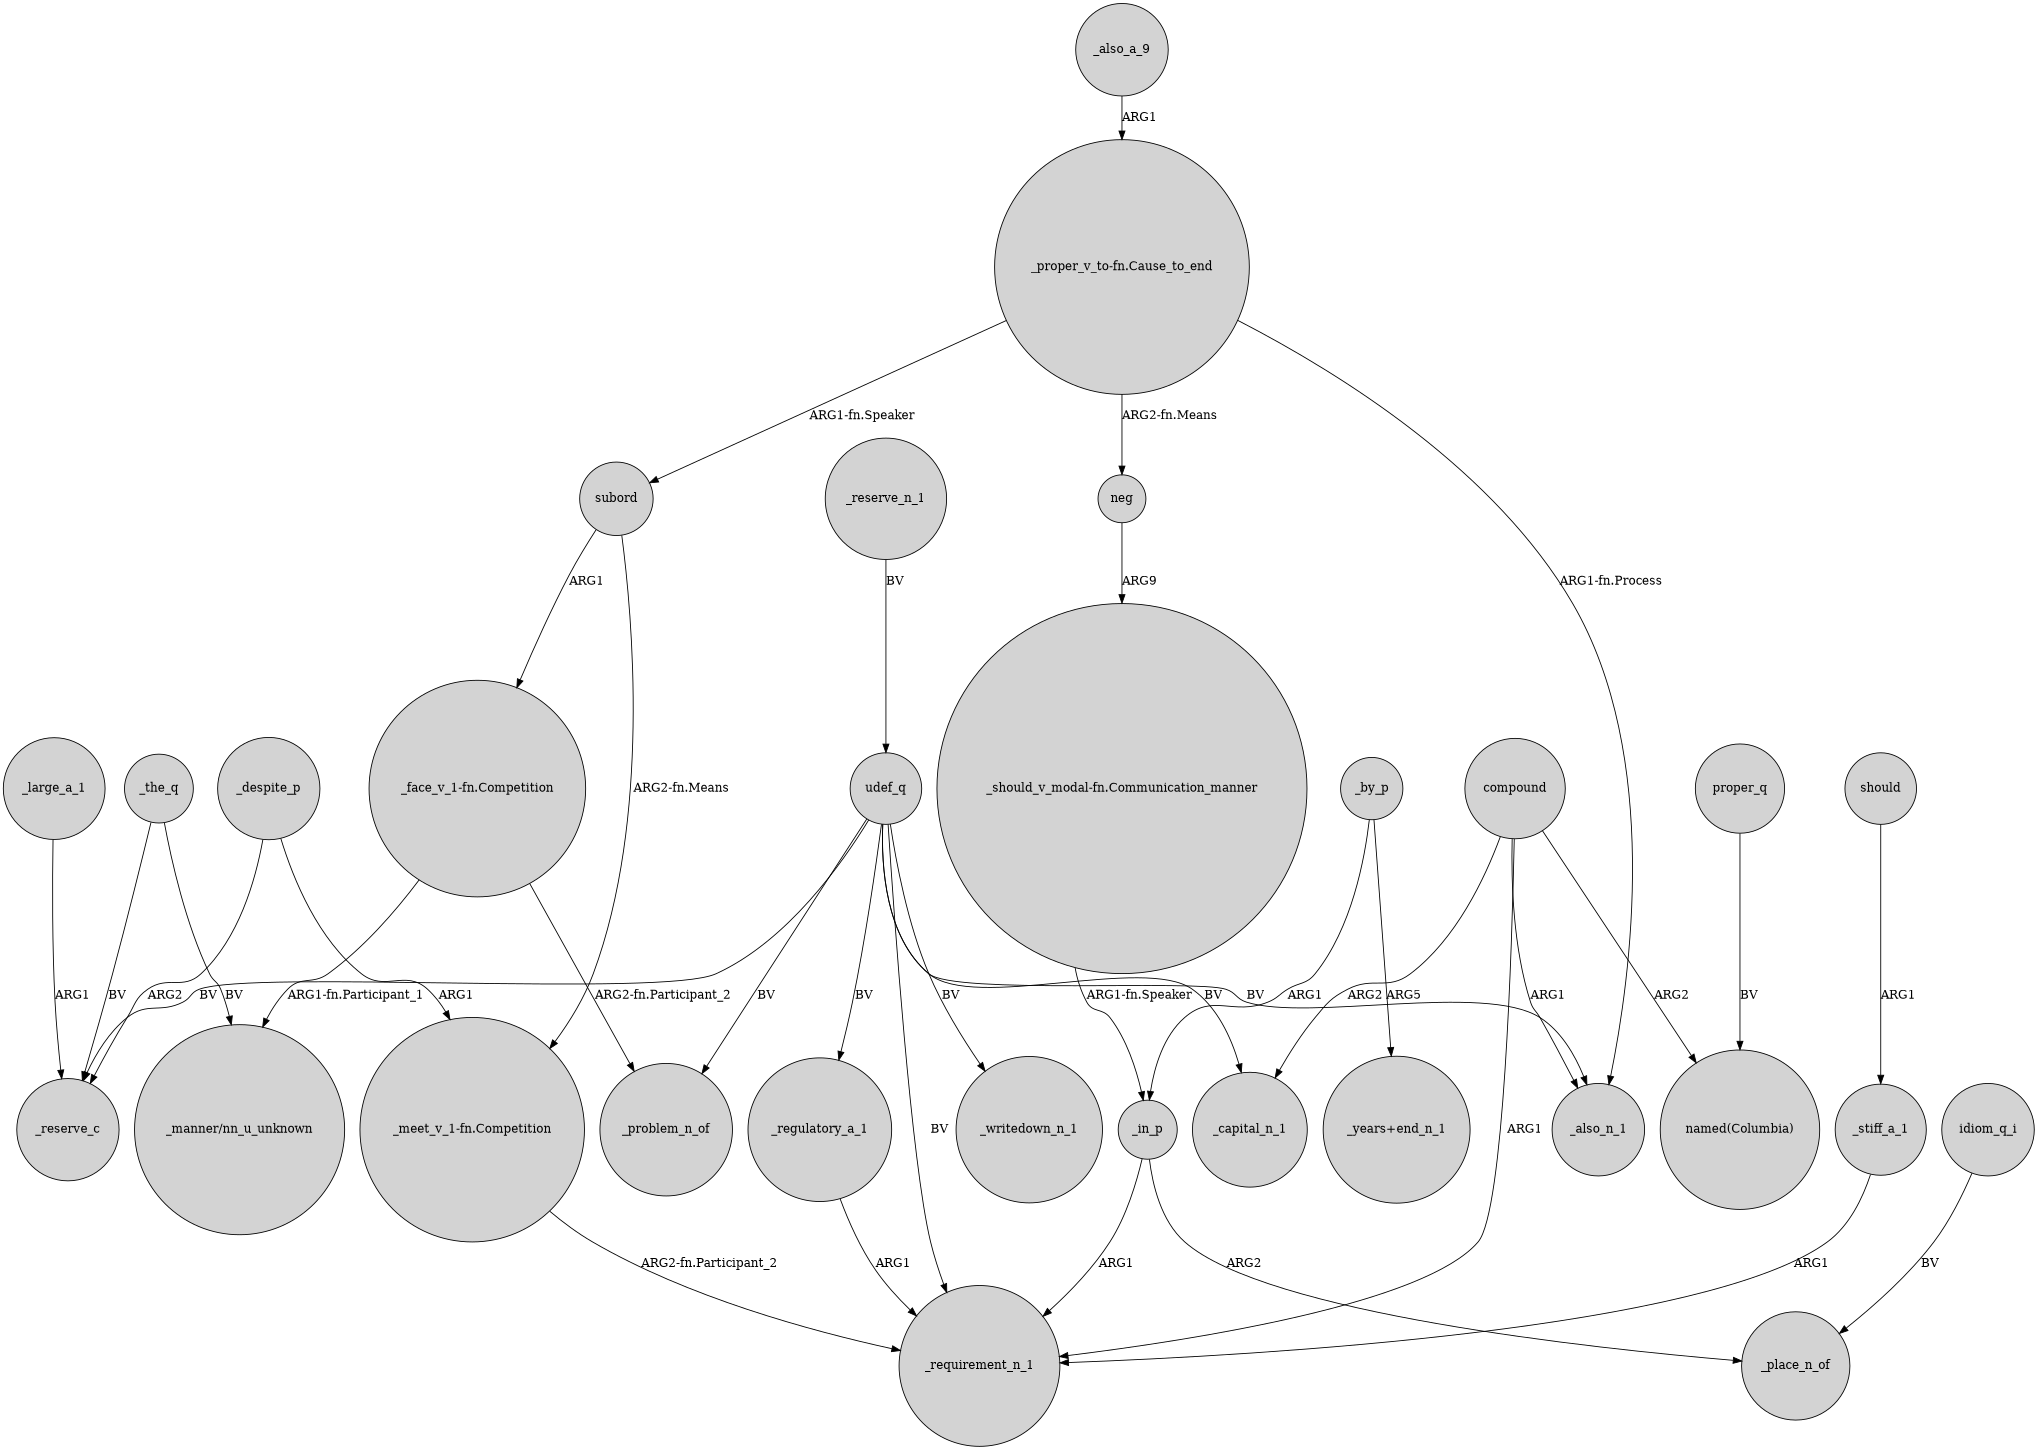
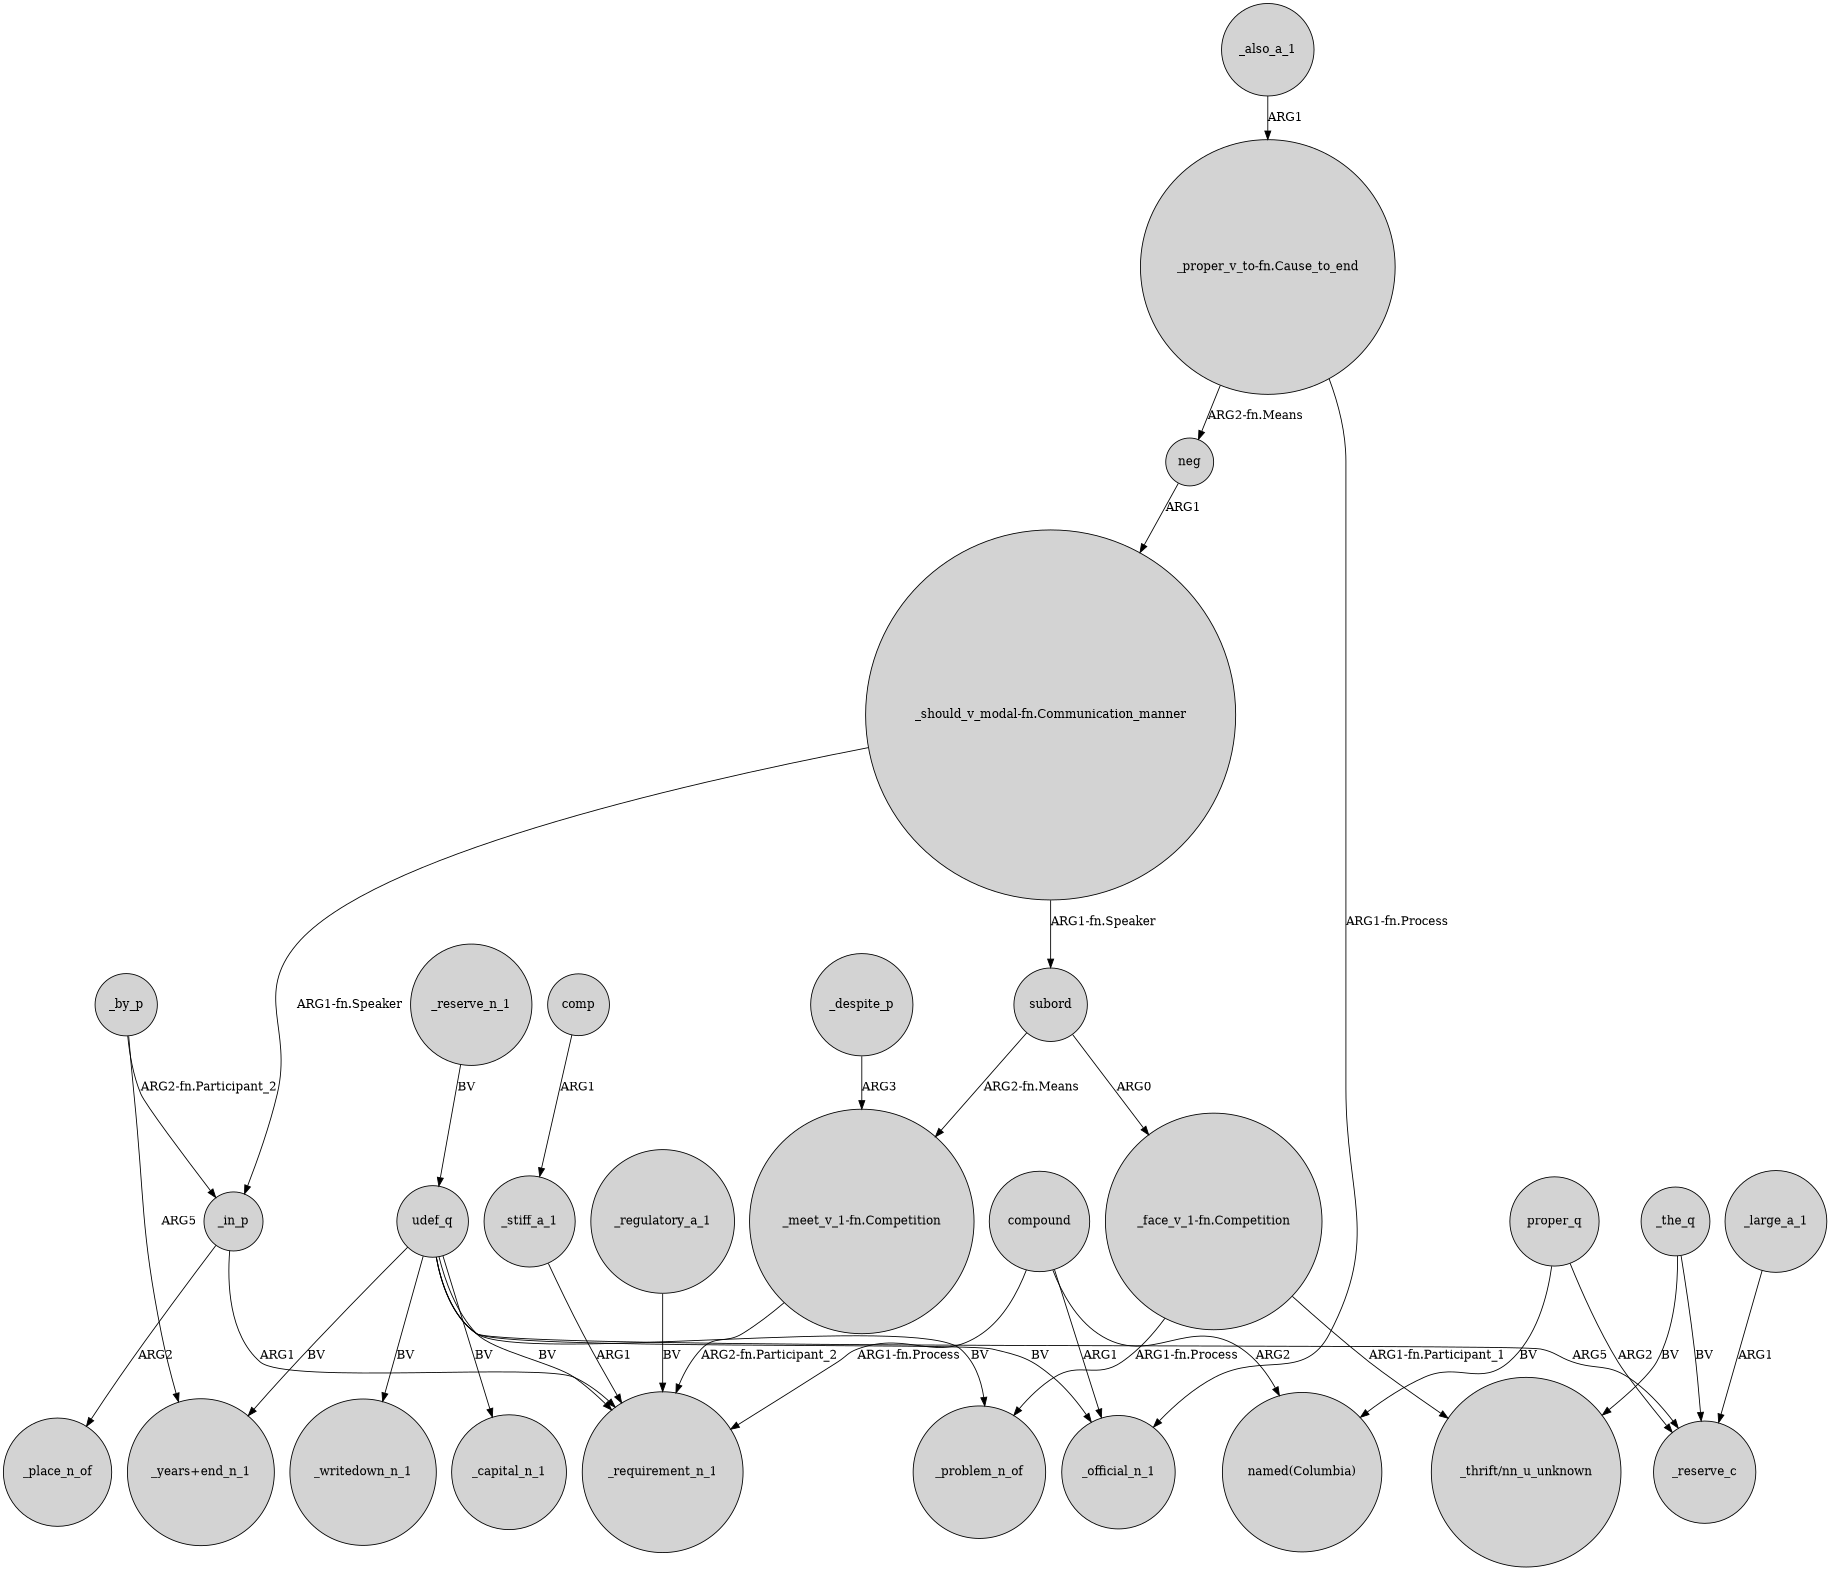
(1122, 50) -> (1268, 50)
(832, 400) -> (1051, 930)
(587, 582) -> (1134, 1087)
(1140, 582) -> (1183, 508)
(1881, 789) -> (579, 1005)
(864, 939) -> (330, 1327)
(197, 976) -> (1610, 1349)
(1407, 976) -> none
(208, 996) -> (1590, 1355)
(456, 996) -> (879, 1087)
(663, 996) -> (1187, 1355)
(1305, 996) -> (209, 1087)
(240, 1130) -> (1526, 1472)
(1525, 1130) -> (909, 1355)
(1598, 1130) -> (1118, 1472)
(1988, 1130) -> none
(893, 1264) -> (672, 1355)
